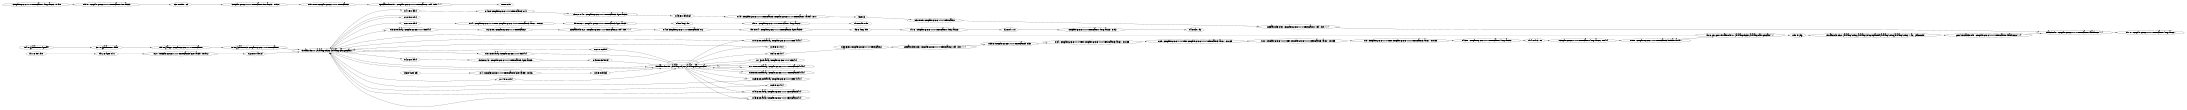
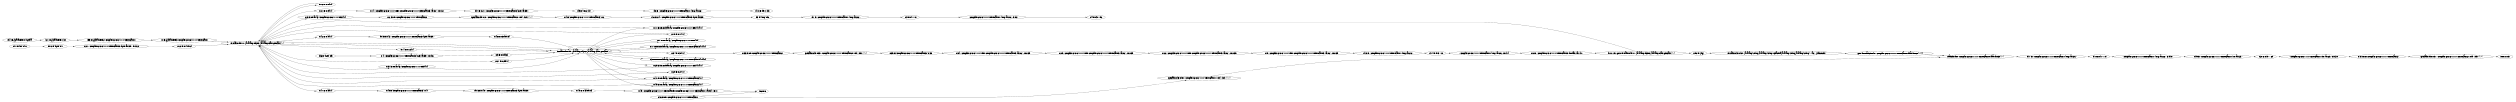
(889, 18) -> (728, 94)
(107, 48) -> (56, 40)
(181, 48) -> (111, 40)
none -> (2100, 57)
